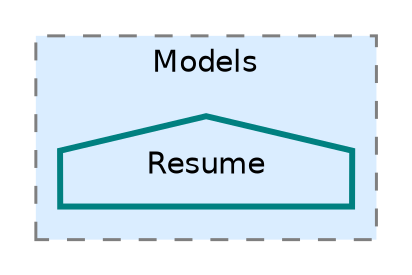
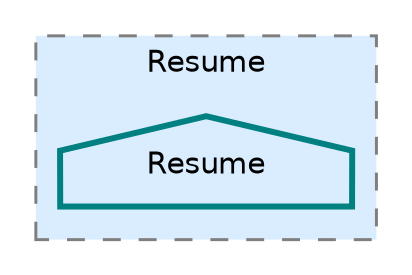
(206, 64) -> (206, 64)
